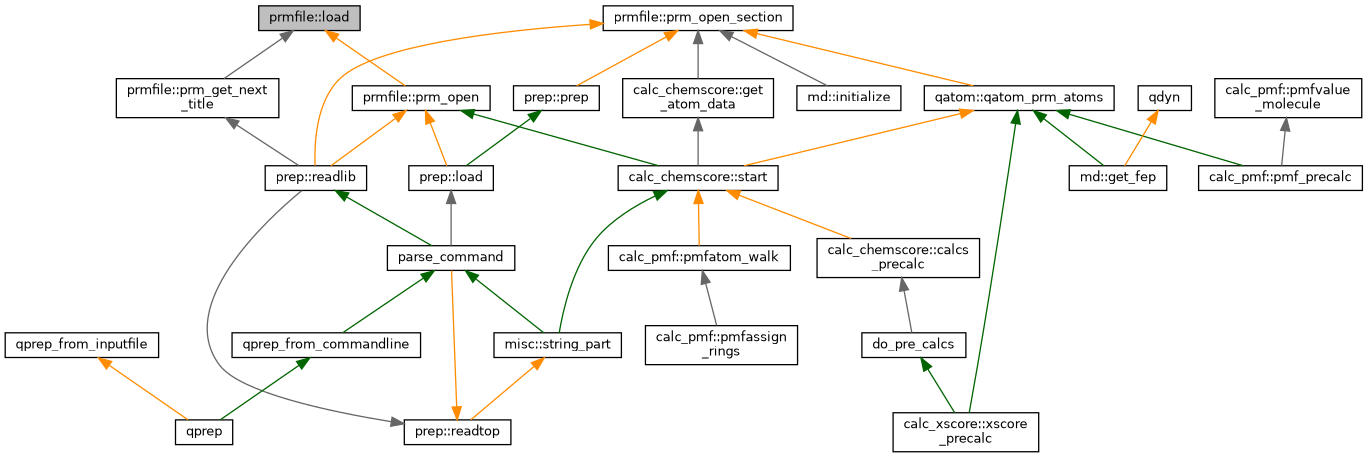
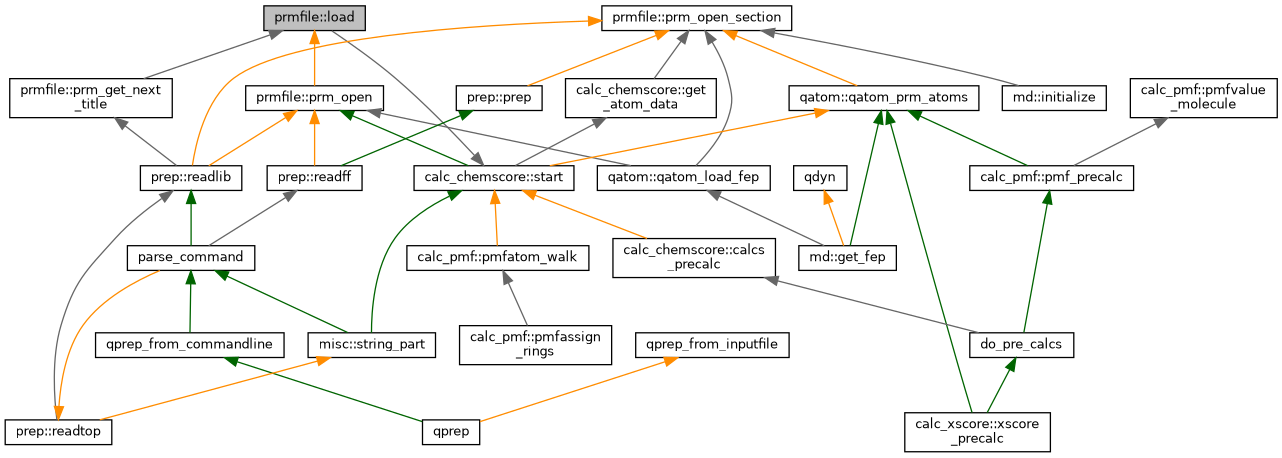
none -> (407, 89)
(451, 178) -> (315, 178)
none -> (684, 178)
none -> (1036, 268)
(214, 353) -> (73, 293)
